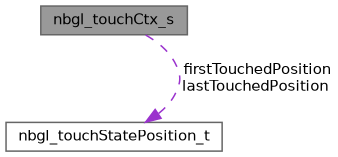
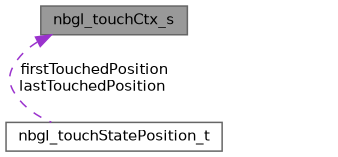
(178, 71) -> (11, 86)
